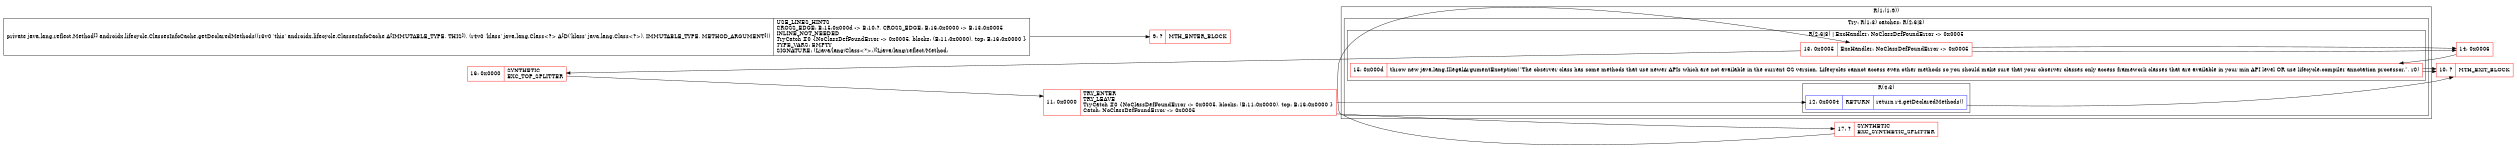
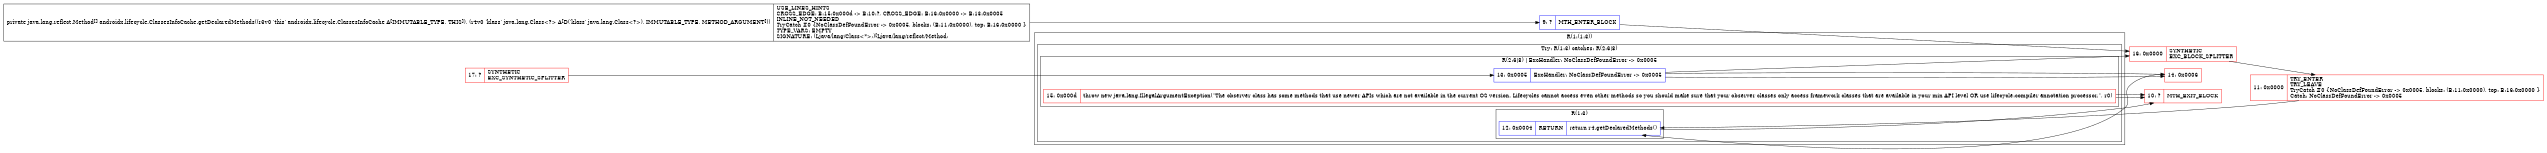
(1886, 11) -> (1580, 37)
(1190, 37) -> (1580, 23)
none -> (1873, 38)
(1886, 49) -> (1580, 75)
(2435, 59) -> (1919, 148)
(535, 77) -> (2201, 57)
(1886, 88) -> (1580, 114)
(1584, 124) -> none
